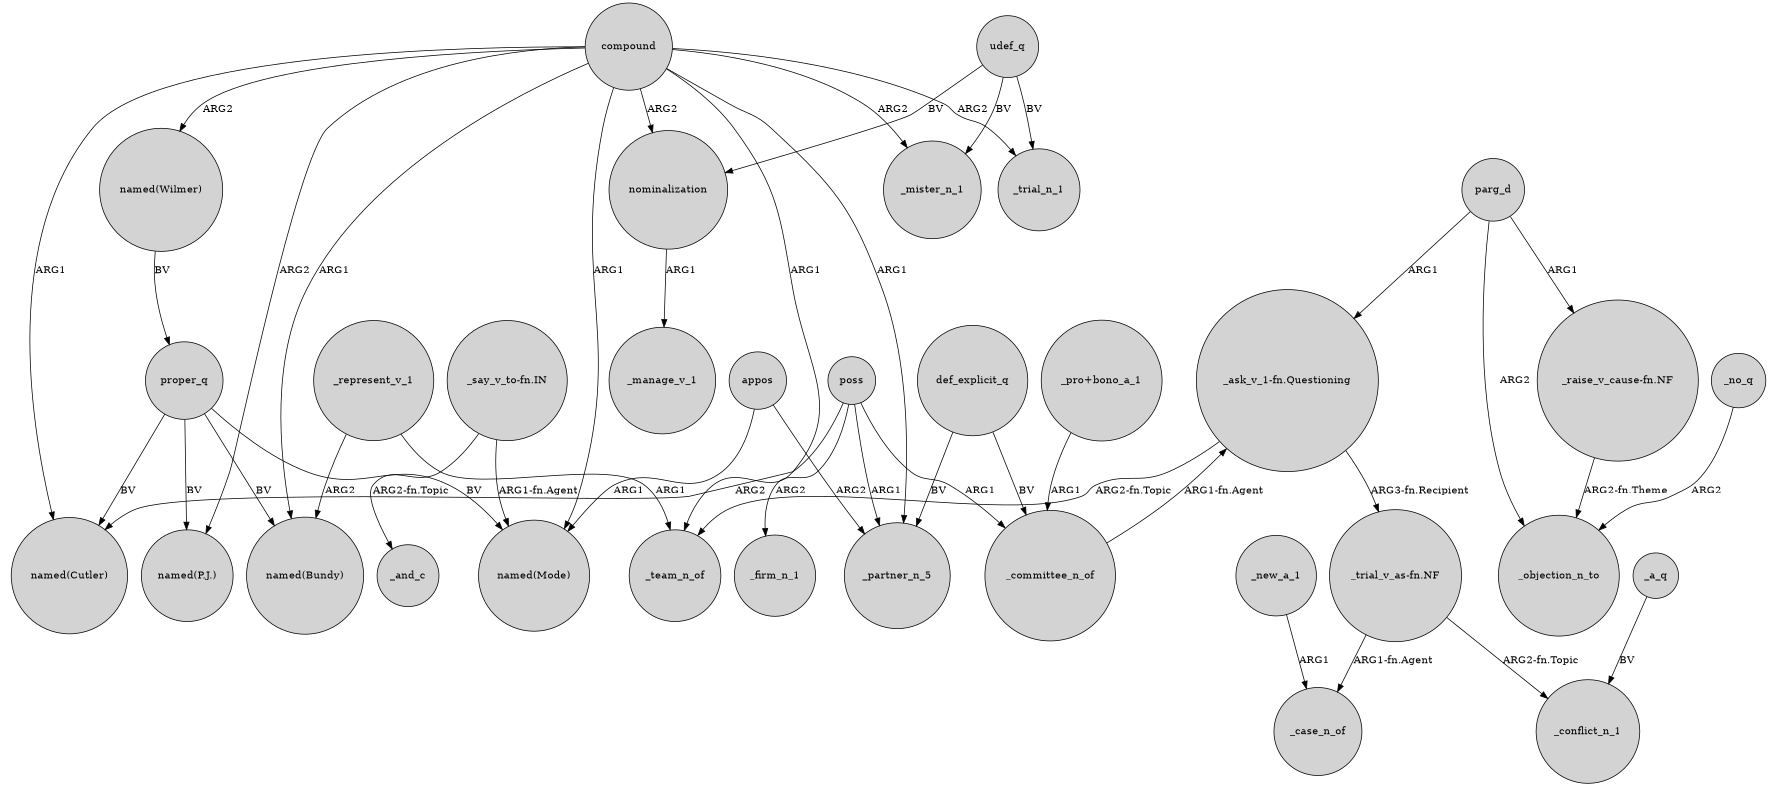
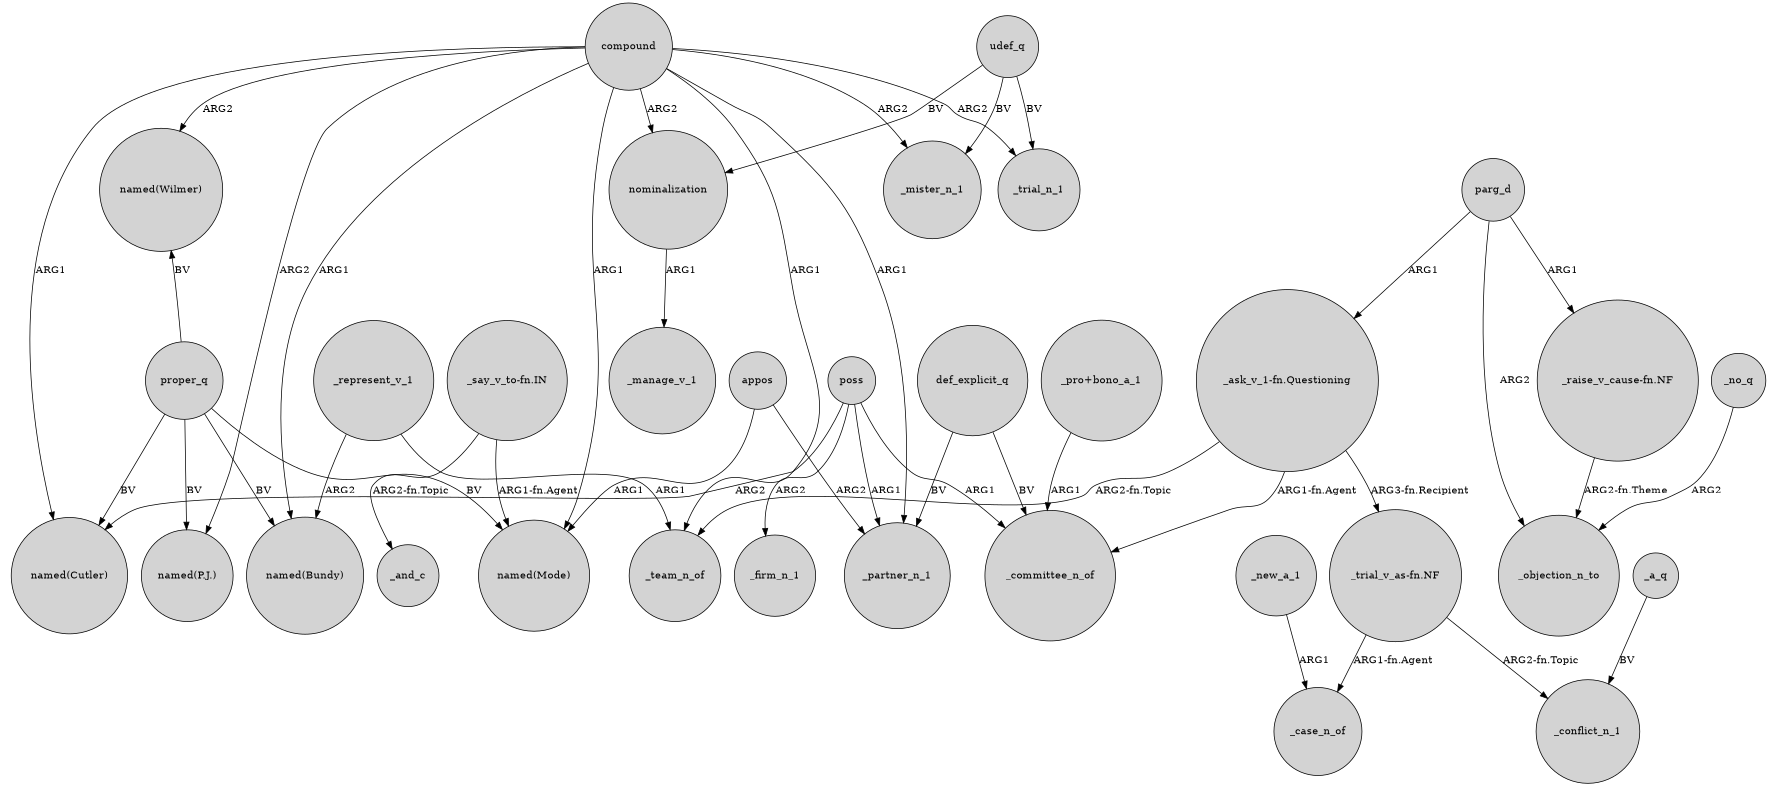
(156, 295) -> (177, 300)
(1167, 502) -> (1208, 517)
(897, 576) -> (897, 576)
